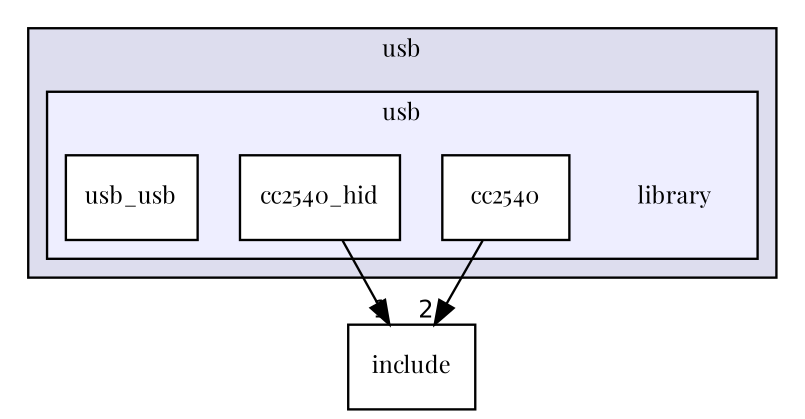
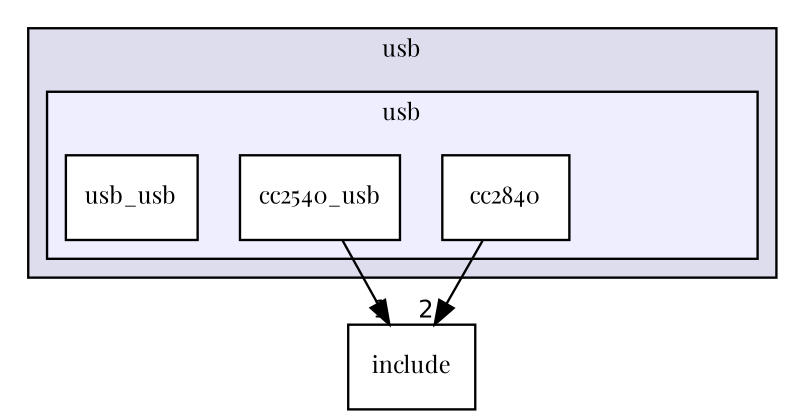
(320, 198) -> (320, 198)
(506, 198) -> (506, 198)
(675, 198) -> none
